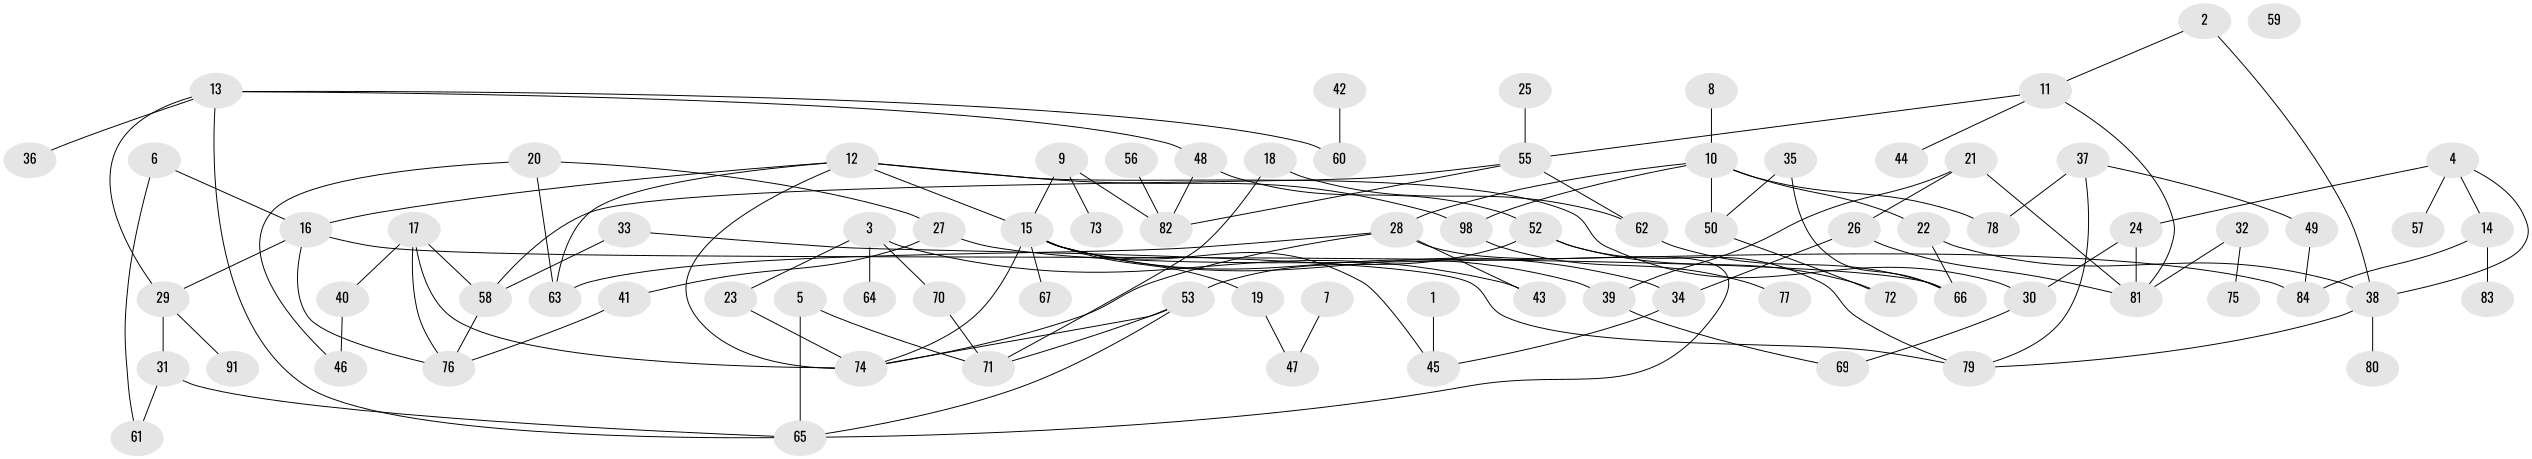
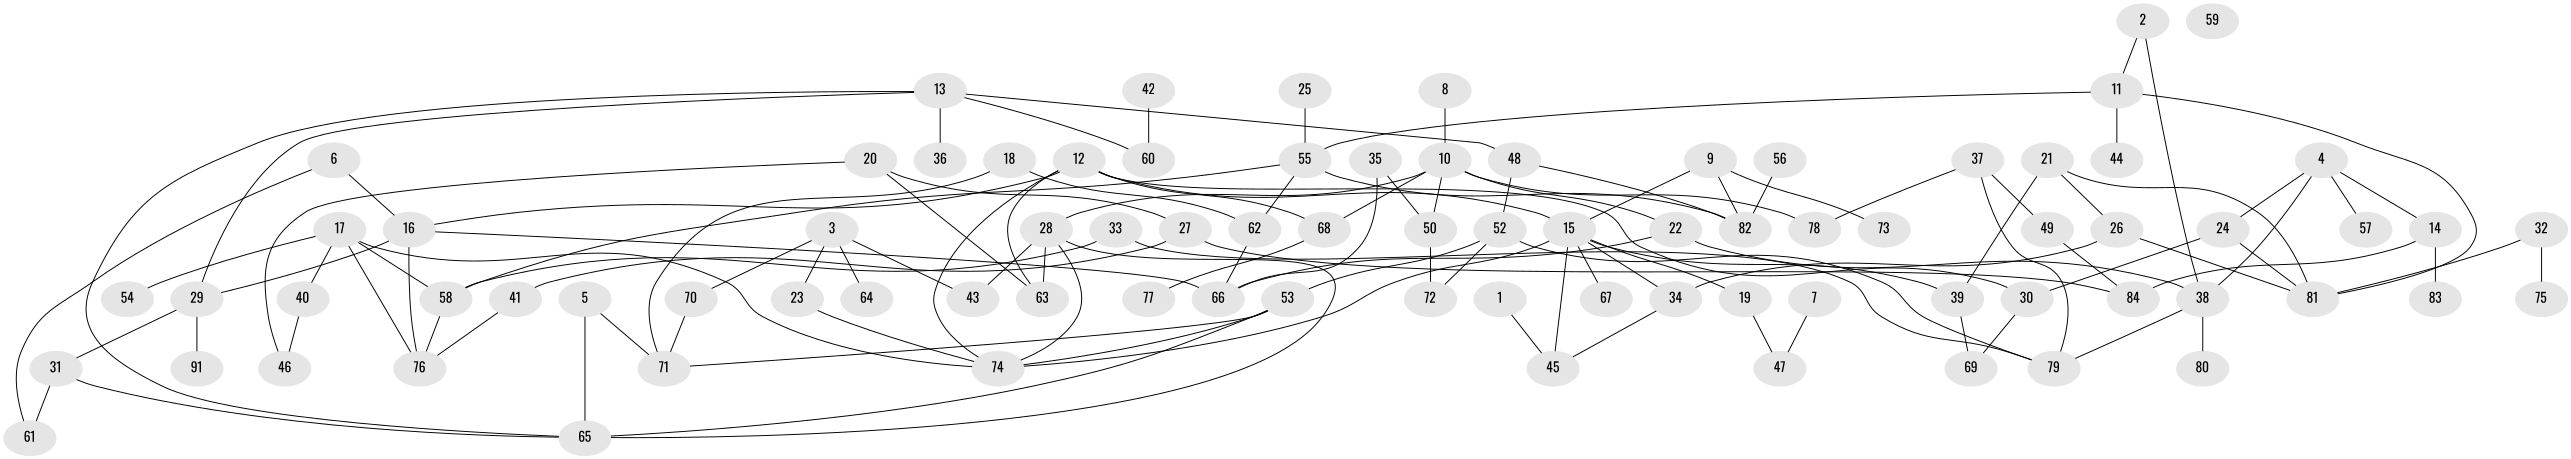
(1466, 230) -> (1324, 230)
none -> (127, 299)
